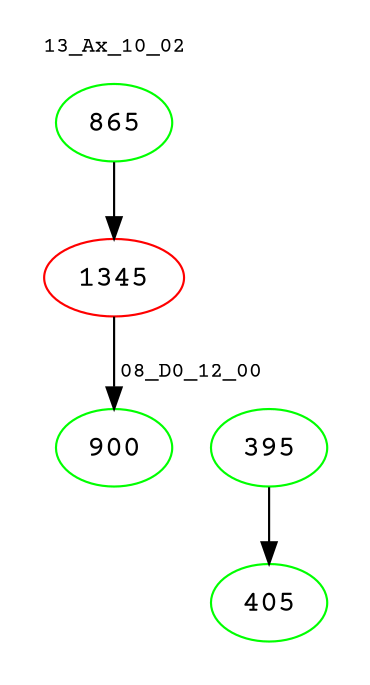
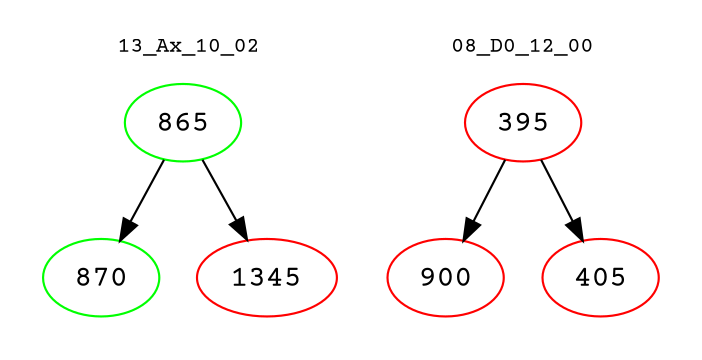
none -> (101, 278)
(114, 364) -> (489, 191)
(114, 448) -> (446, 278)
(269, 448) -> (523, 123)
(269, 603) -> (601, 278)
